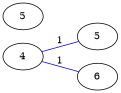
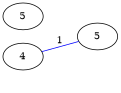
(98, 77) -> none
